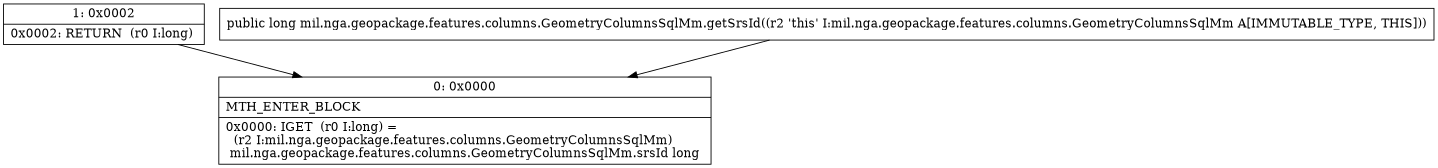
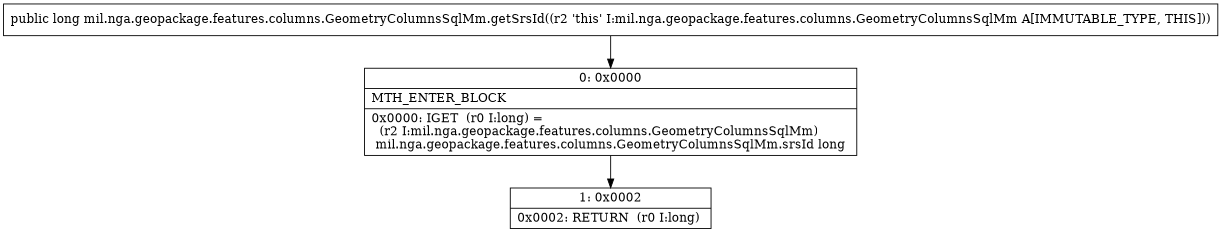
(235, 60) -> (611, 167)
